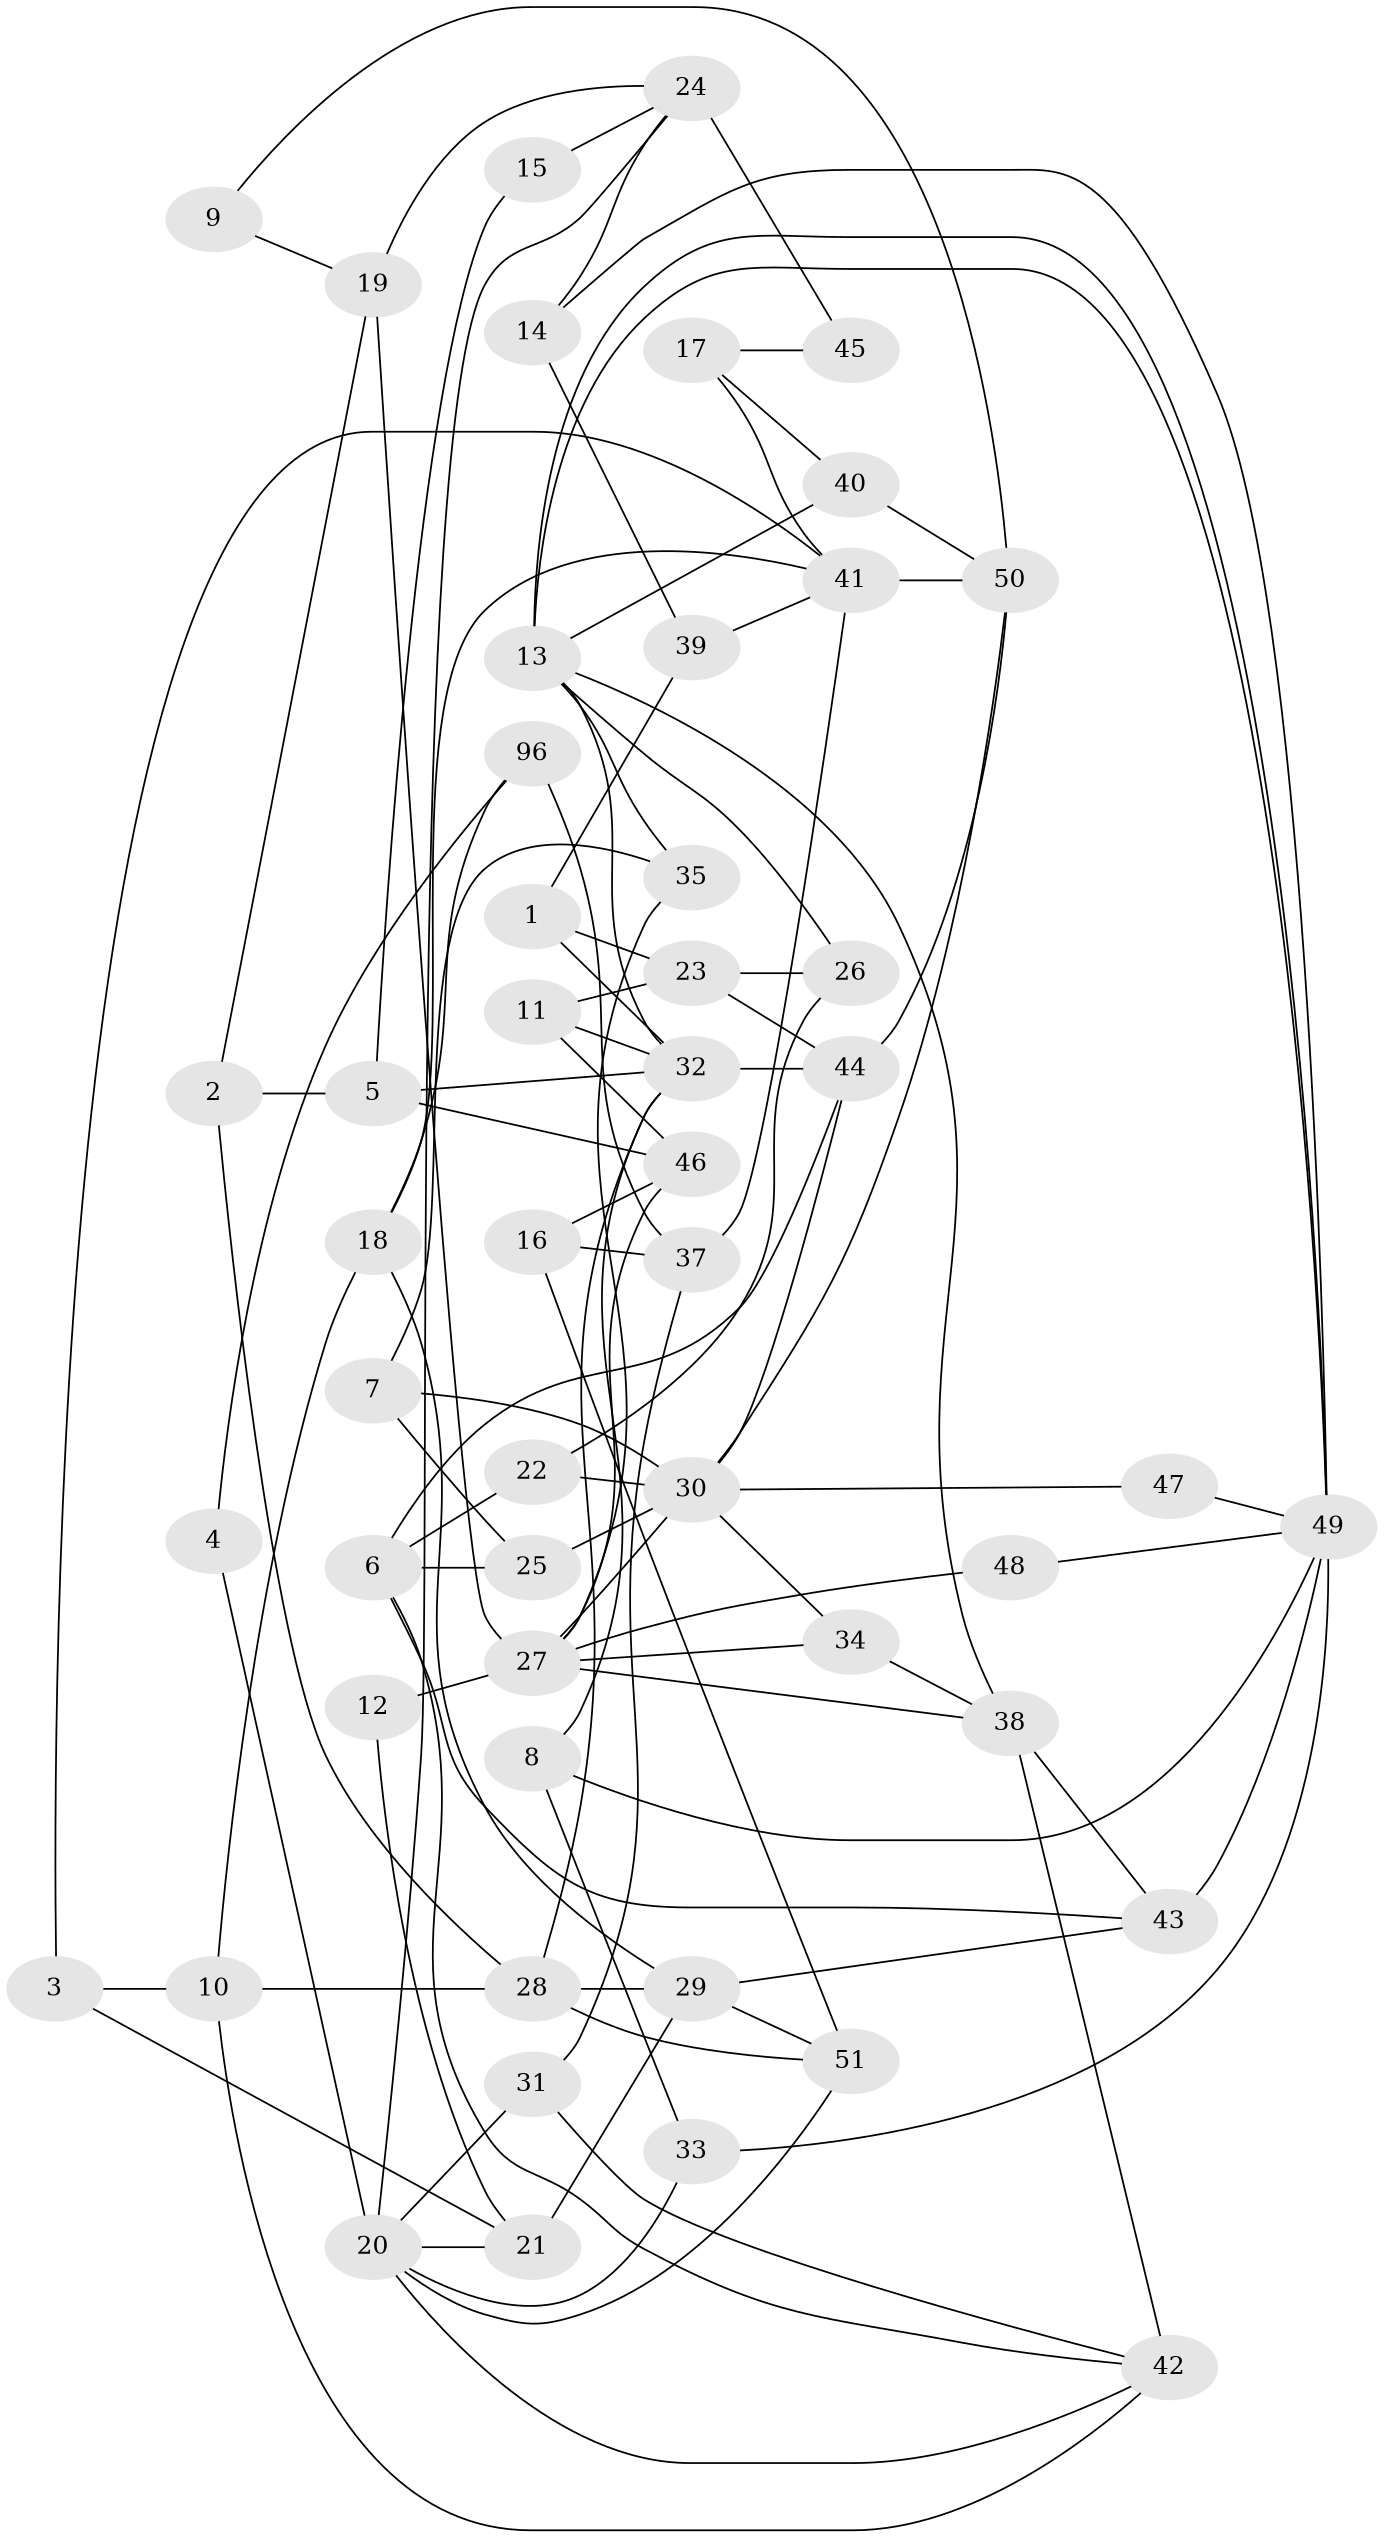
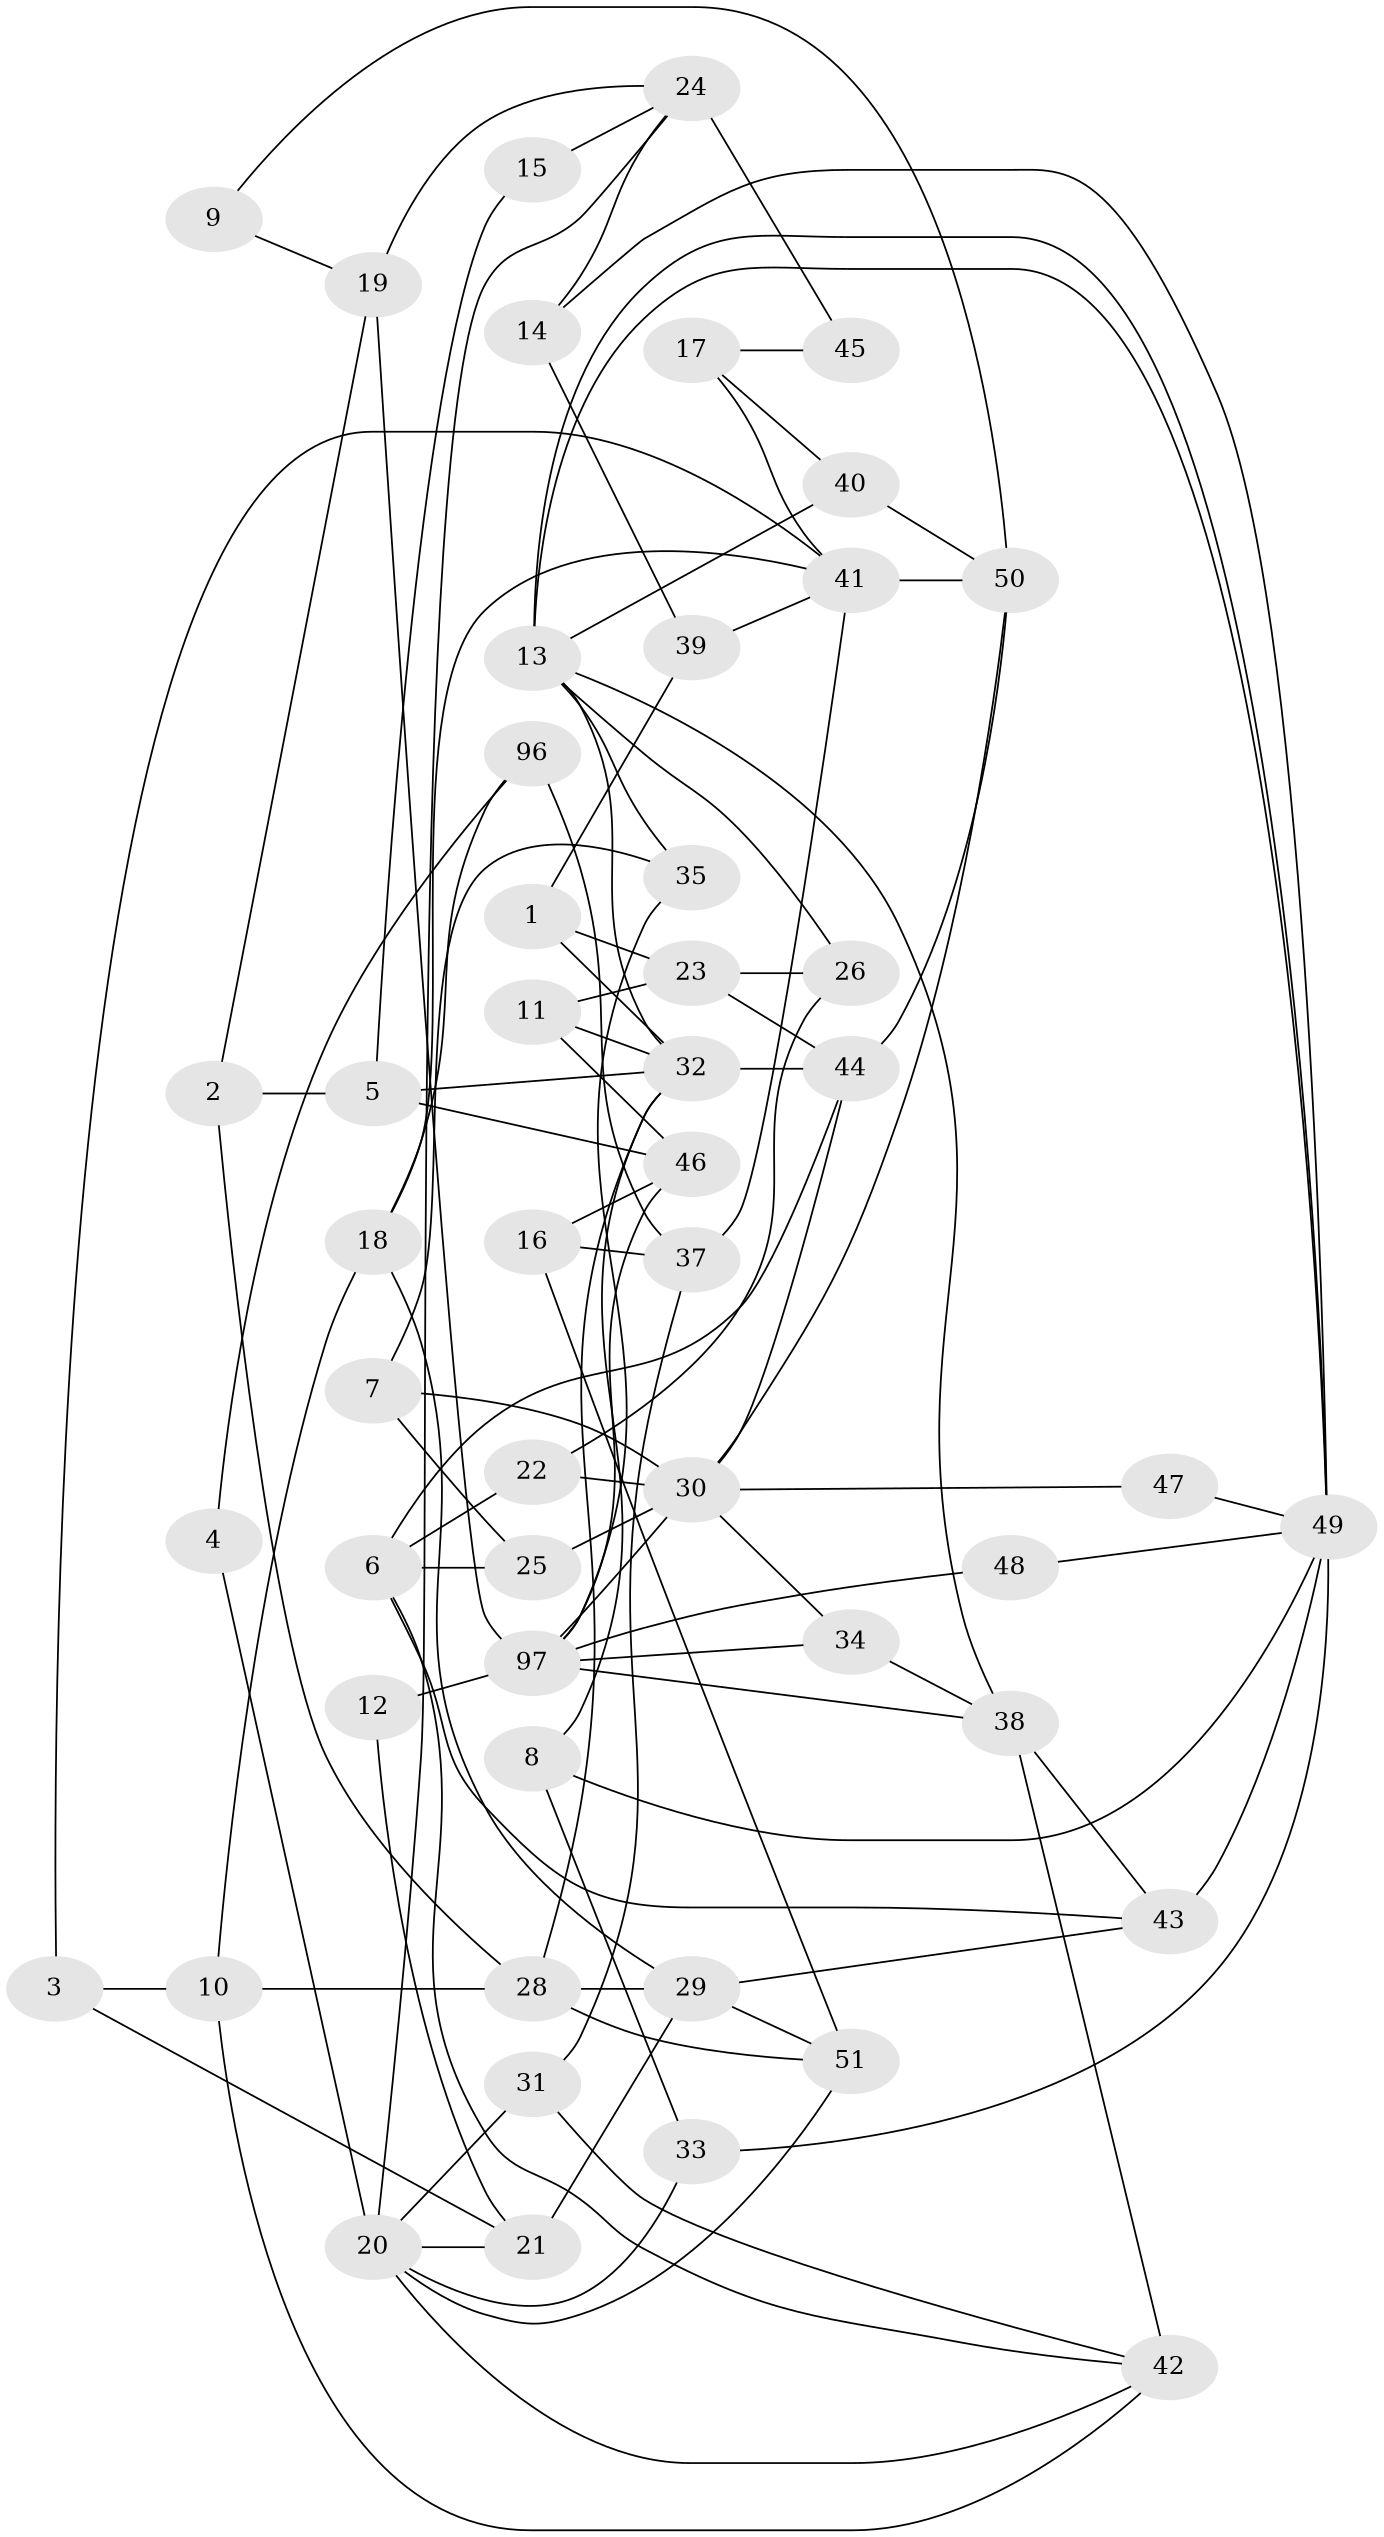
(533, 1663) -> (533, 1663)
